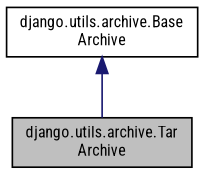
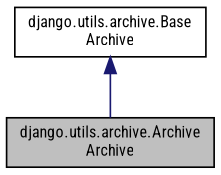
(102, 142) -> (110, 142)
